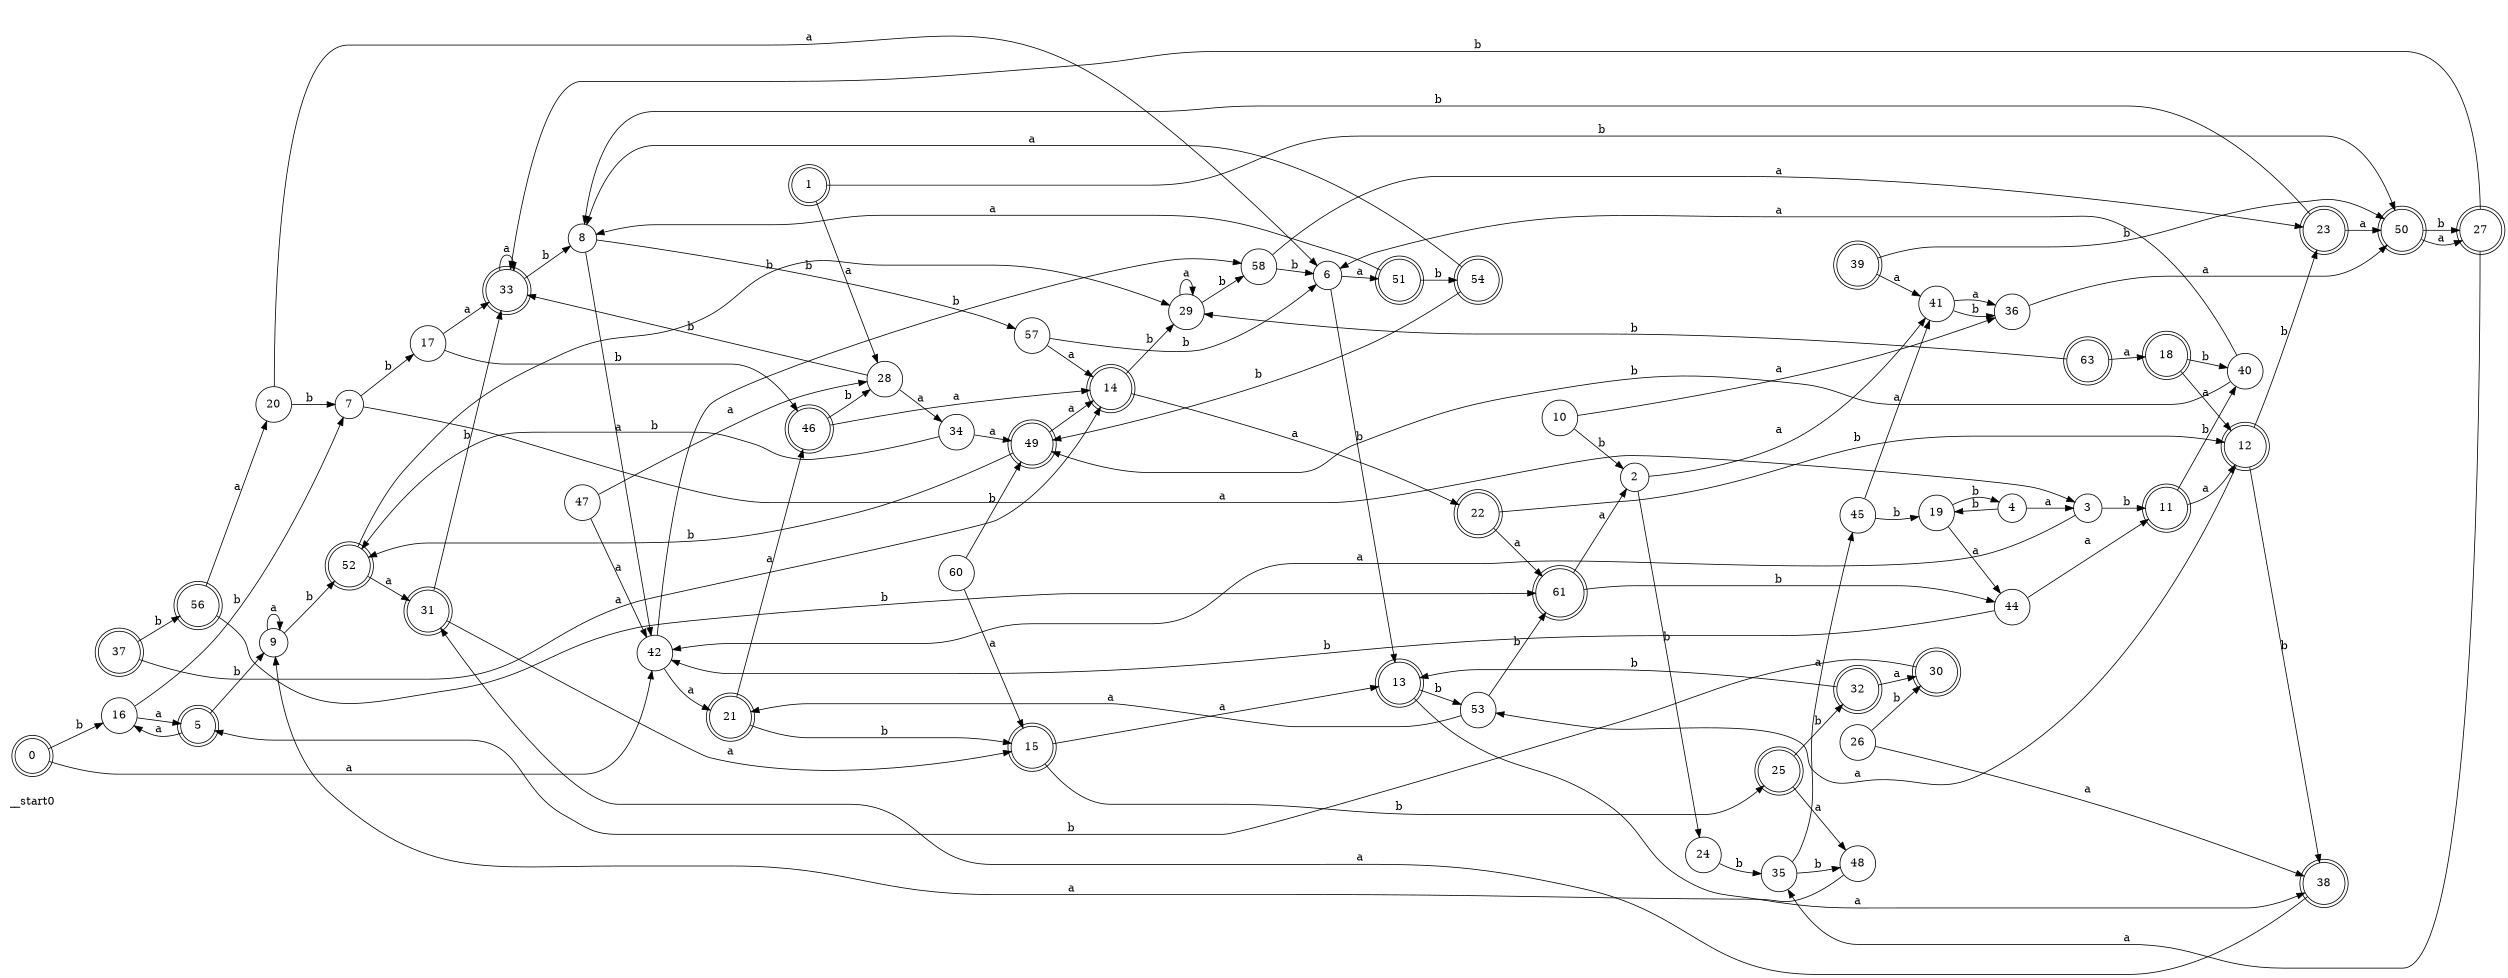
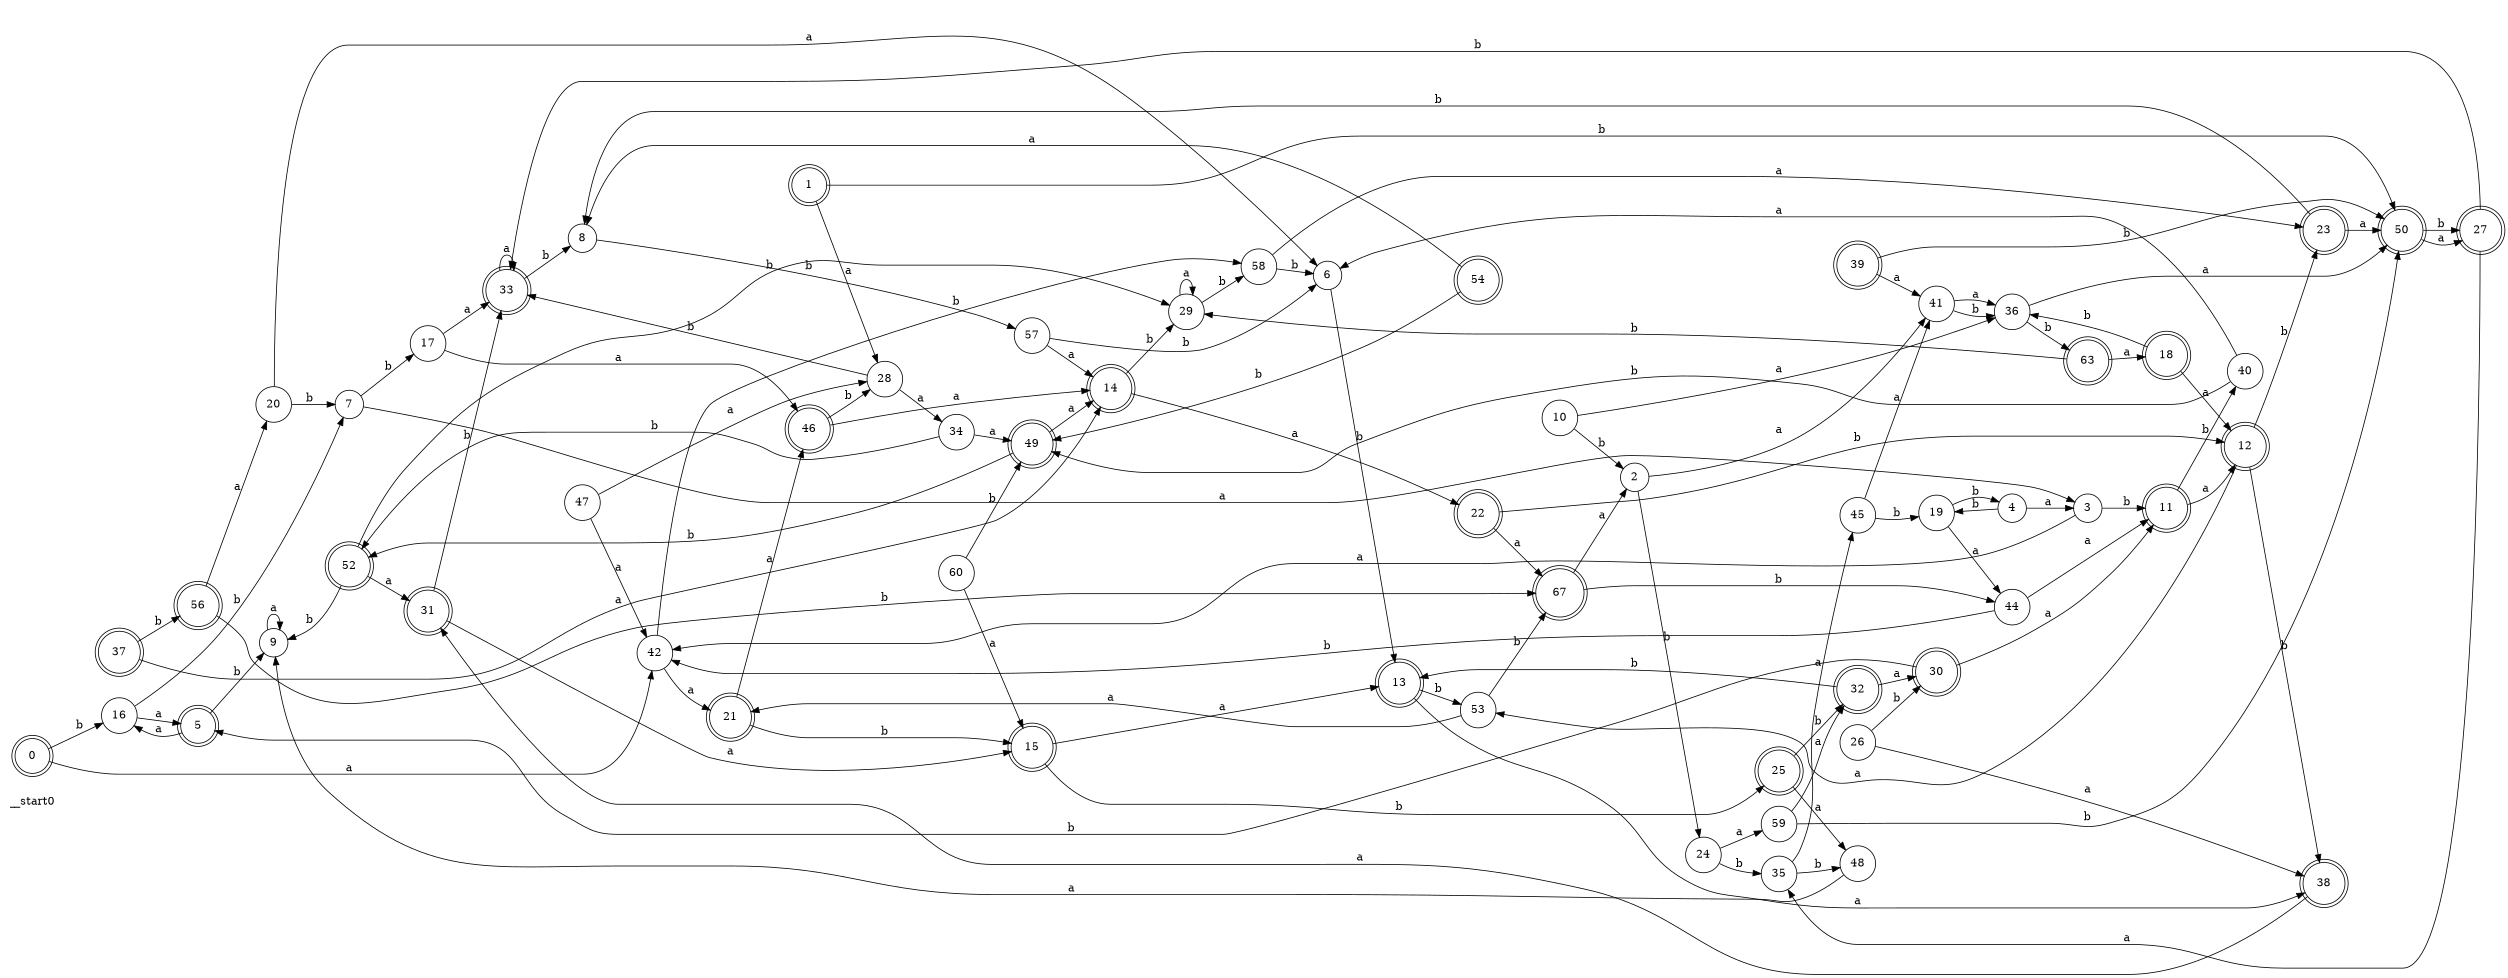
(1399, 280) -> none
none -> (2045, 334)
(619, 358) -> (619, 358)
(2203, 363) -> (2094, 328)
(618, 440) -> none
(1560, 593) -> (1560, 593)
(307, 610) -> (323, 616)
none -> (2063, 613)
none -> (1779, 824)
